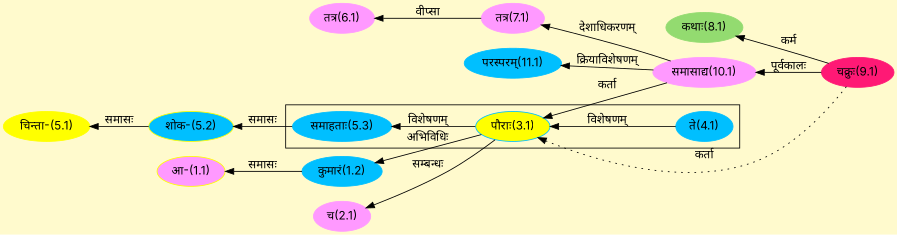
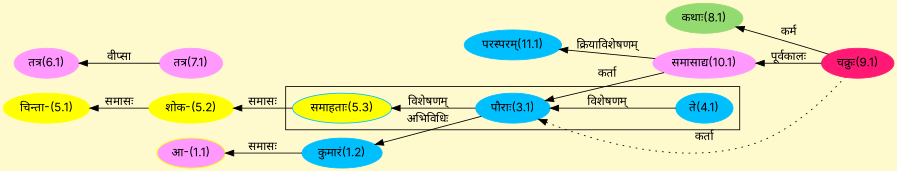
(610, 43) -> none
(191, 126) -> (191, 108)
(342, 126) -> (342, 108)
(513, 126) -> (513, 108)
(342, 216) -> none
